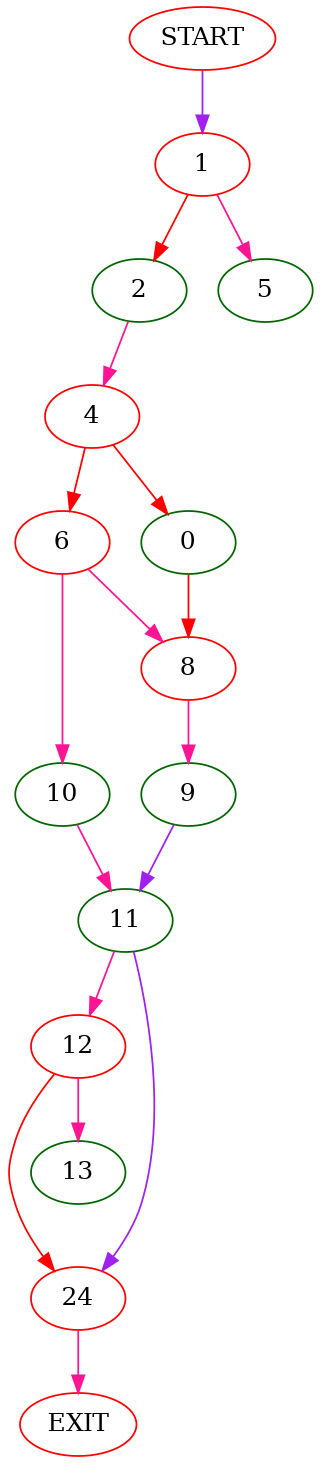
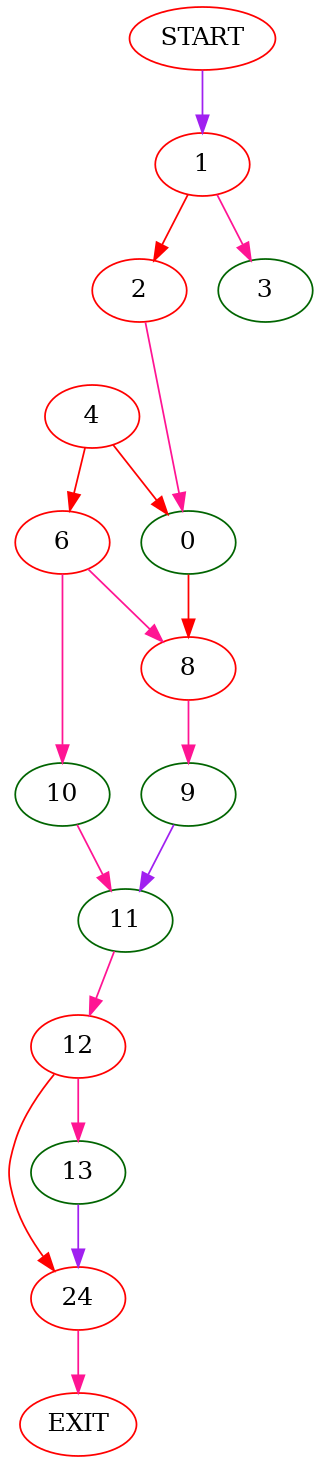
(139, 290) -> (139, 290)
(265, 290) -> (265, 290)
(119, 345) -> (162, 408)
(154, 1107) -> (78, 1227)
